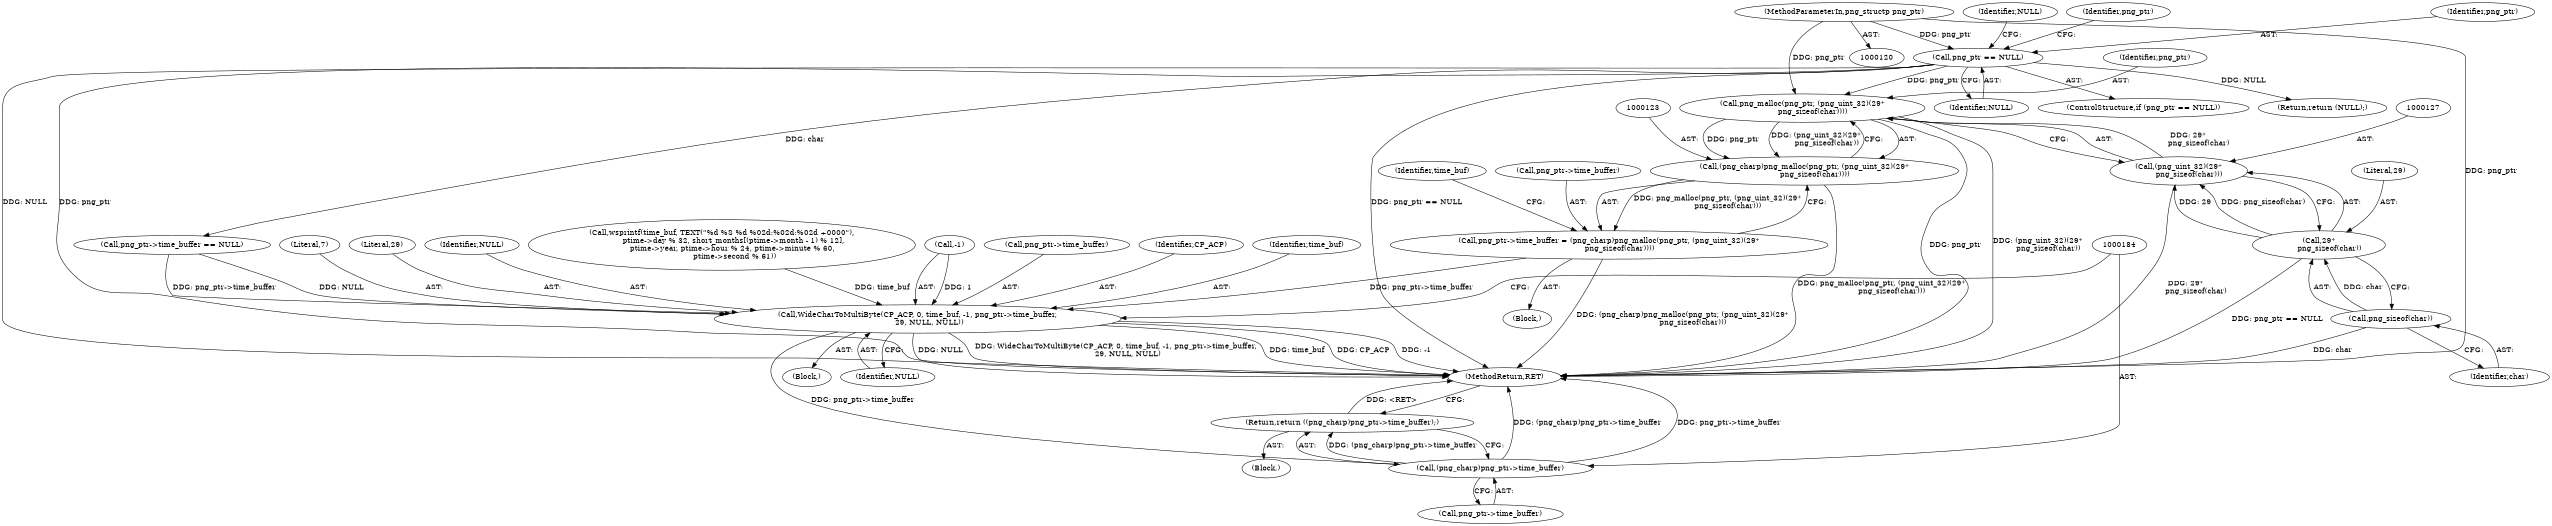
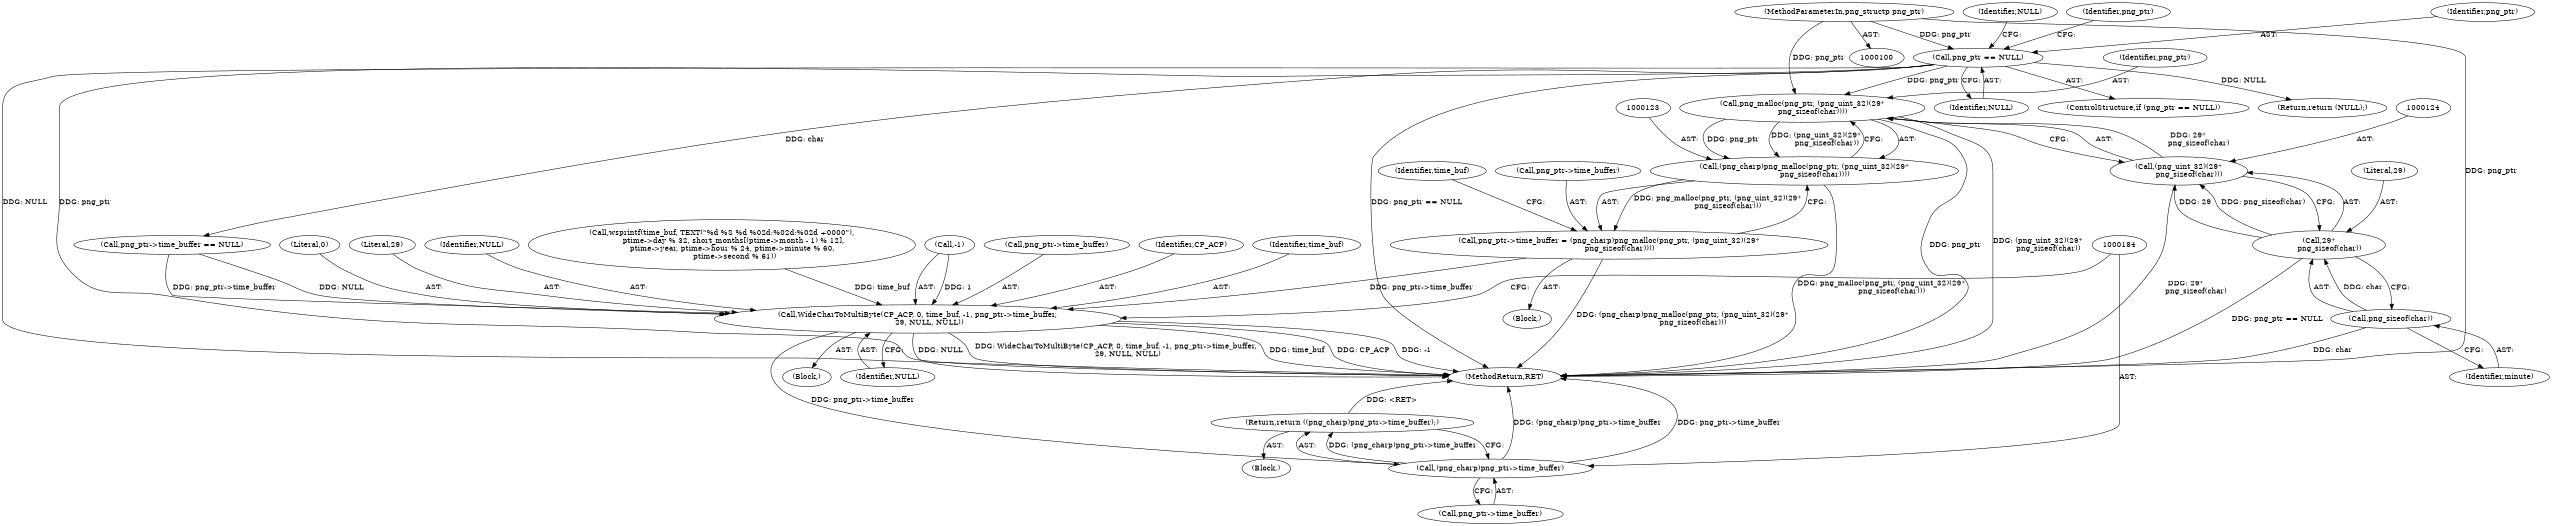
(1877, 58) -> (1877, 58)
(2423, 108) -> (2423, 108)
(310, 245) -> (310, 245)
(2500, 377) -> (2500, 377)
(1433, 400) -> none
